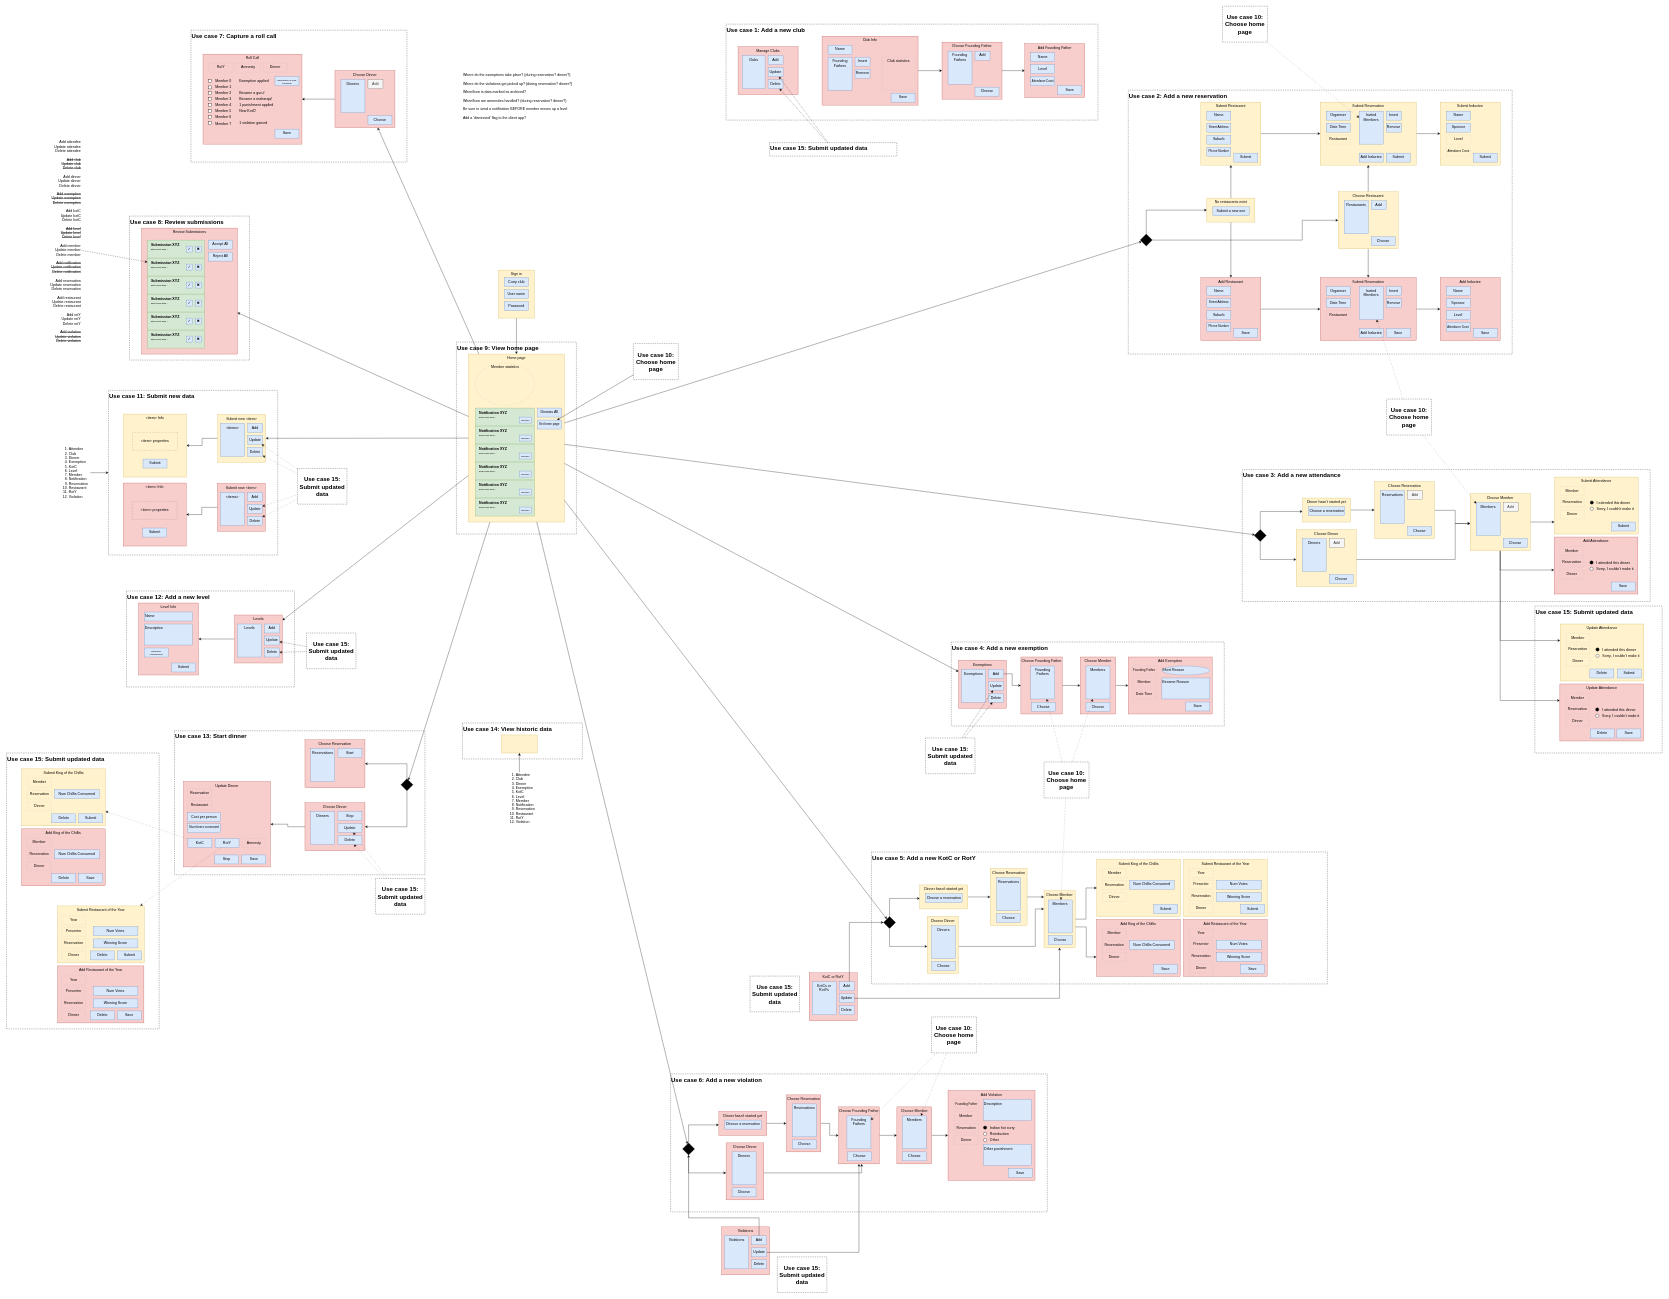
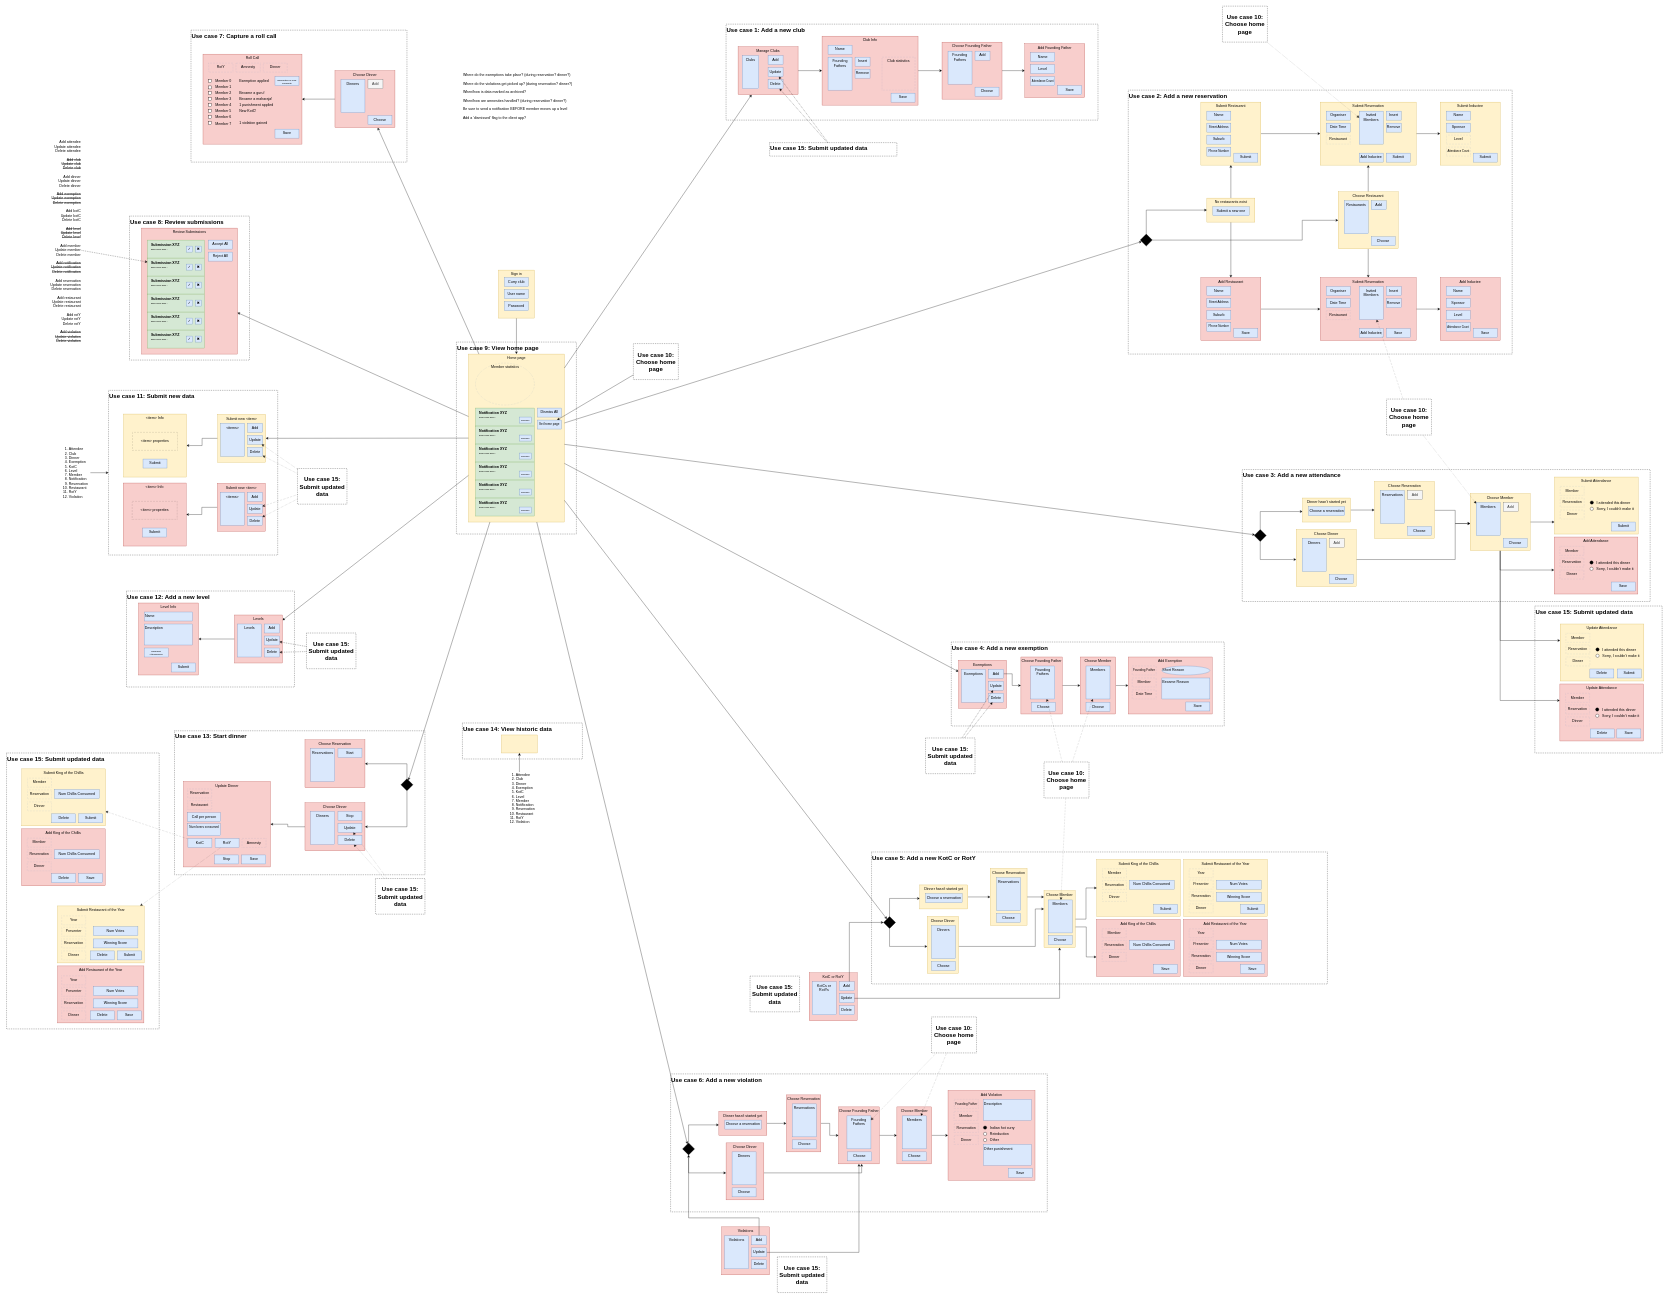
none -> (819, 71)
(753, 72) -> (750, 72)
none -> (750, 97)
(204, 817) -> (204, 817)
(204, 828) -> (204, 830)
